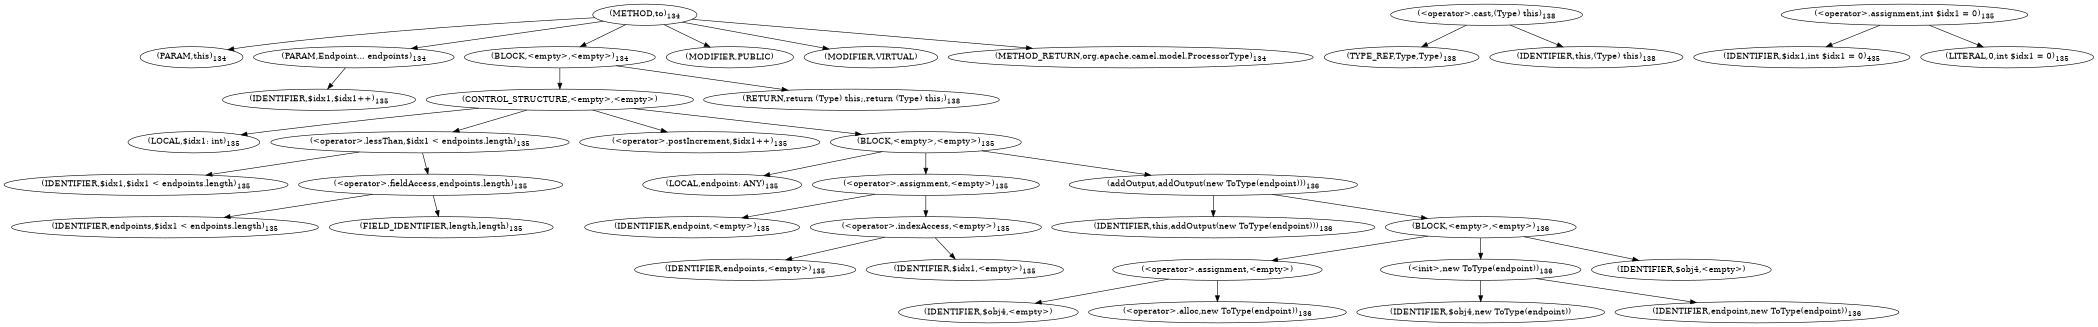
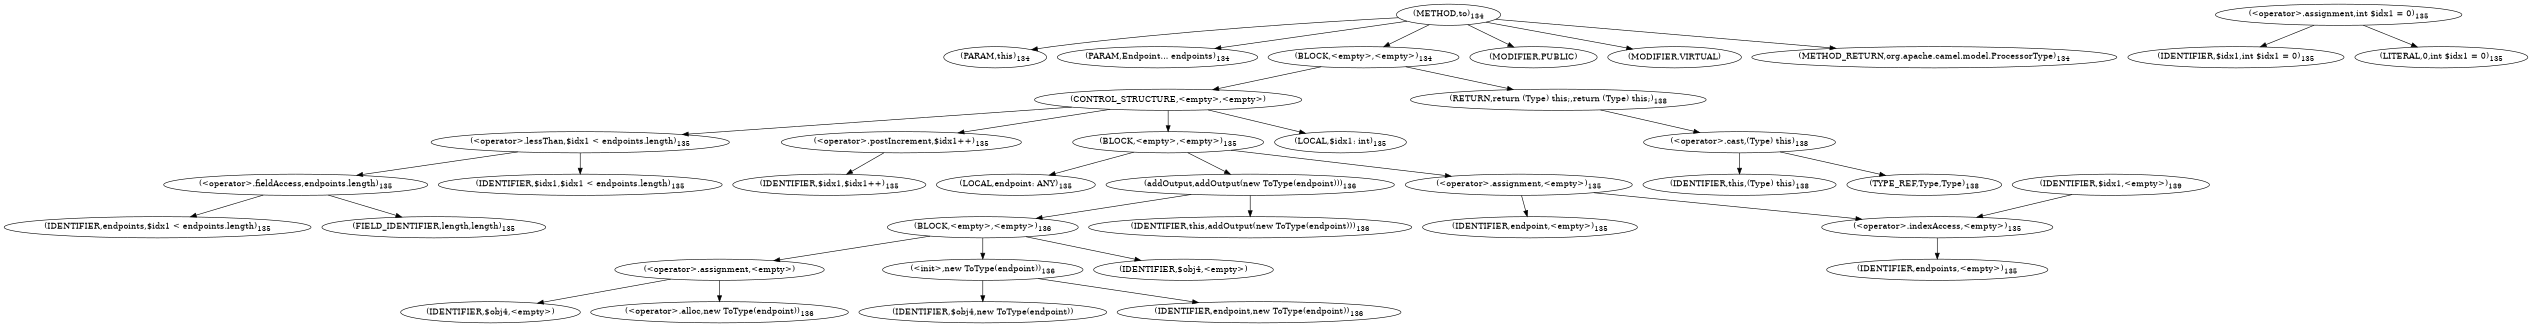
(1874, 56) -> (2308, 56)
(338, 76) -> (868, 162)
none -> (1647, 121)
(943, 246) -> (2027, 205)
(1029, 269) -> (2175, 184)
